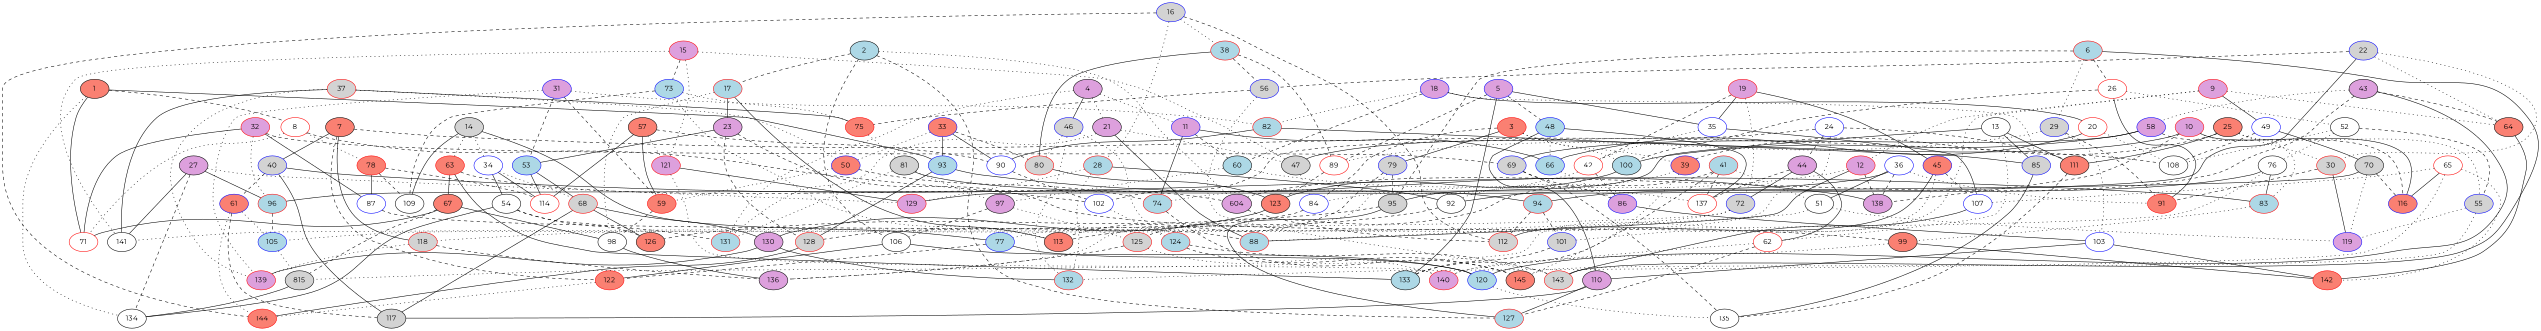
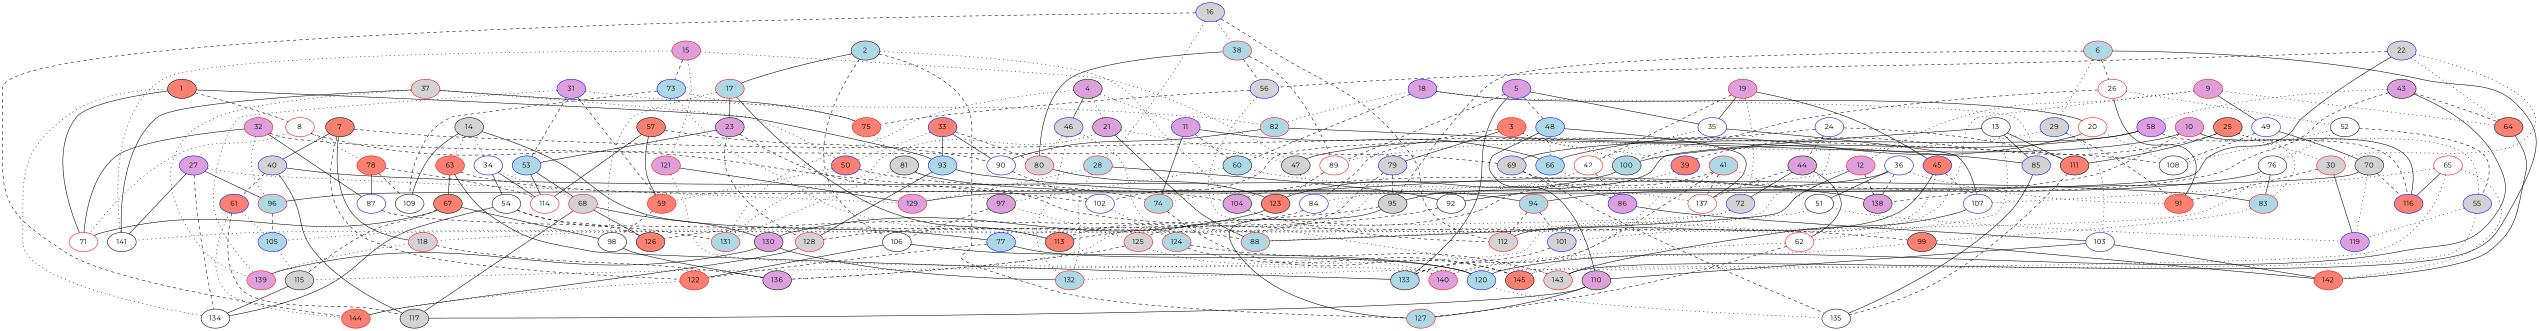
(795, 66) -> (796, 66)
(194, 165) -> (194, 165)
(1237, 204) -> (1237, 204)
(299, 280) -> (299, 280)
